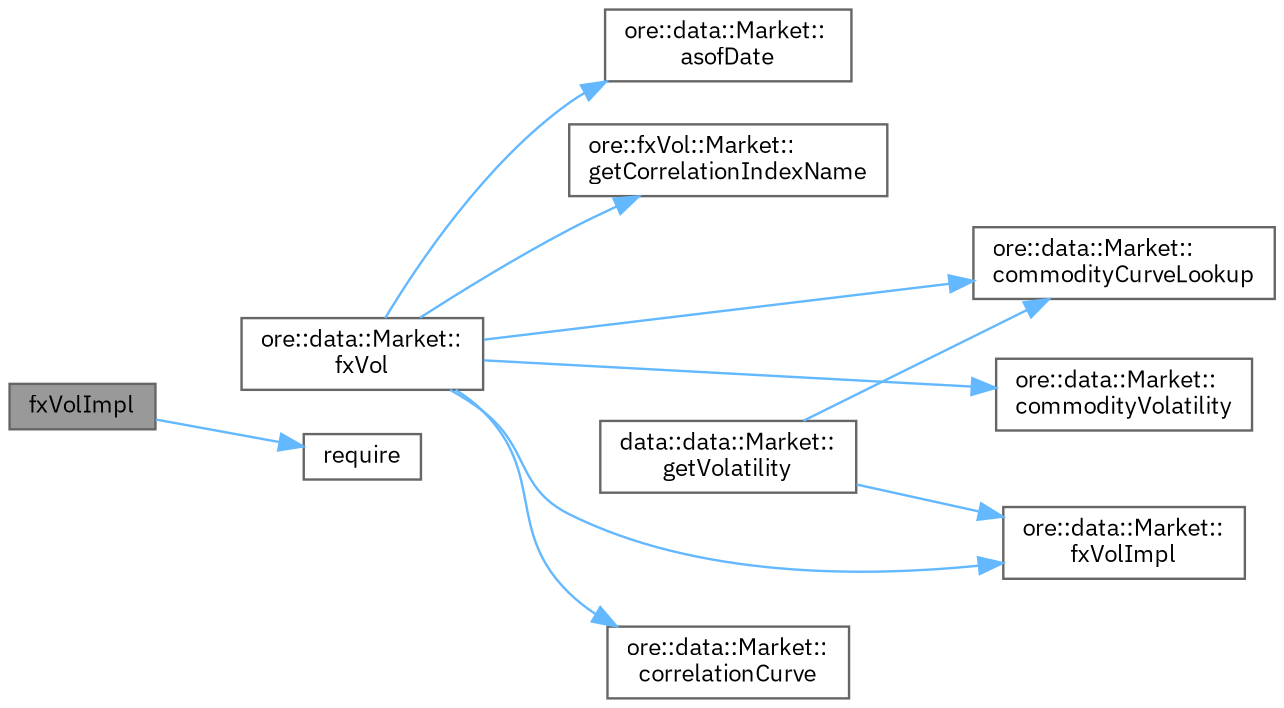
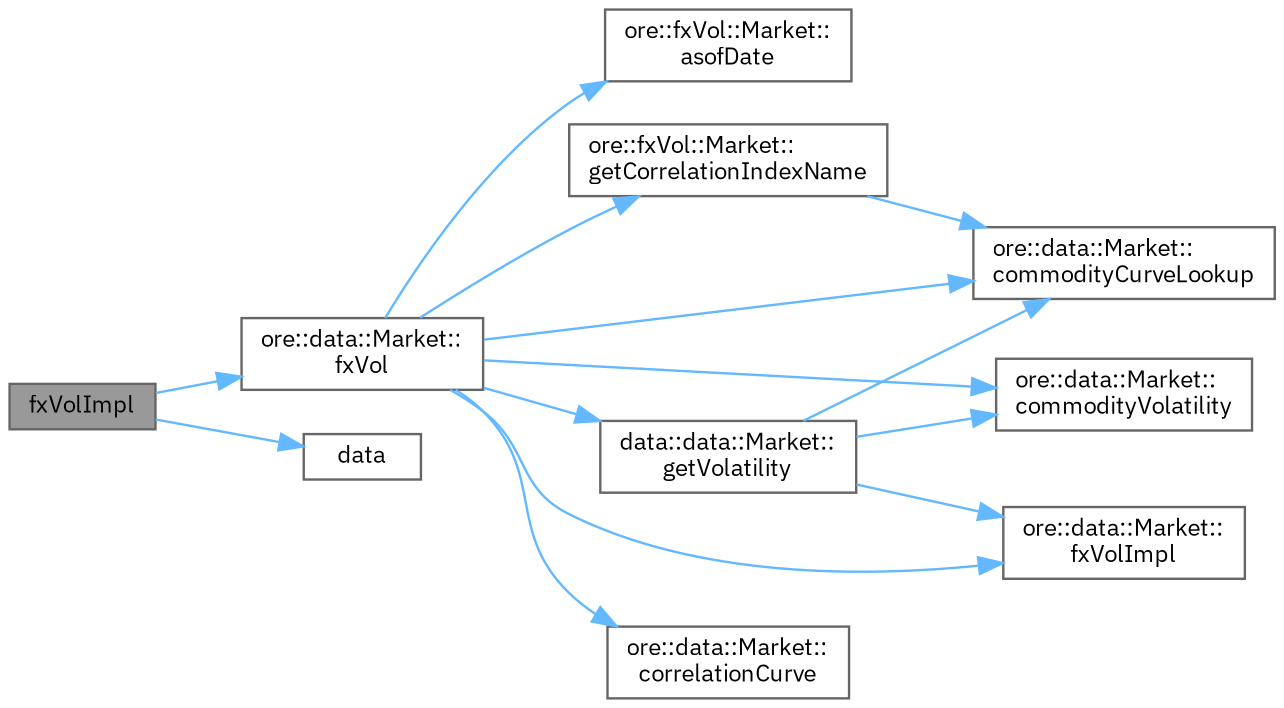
(728, 45) -> (728, 45)
none -> (914, 209)
none -> (186, 387)
none -> (530, 401)
none -> (914, 428)
(362, 457) -> (362, 457)
